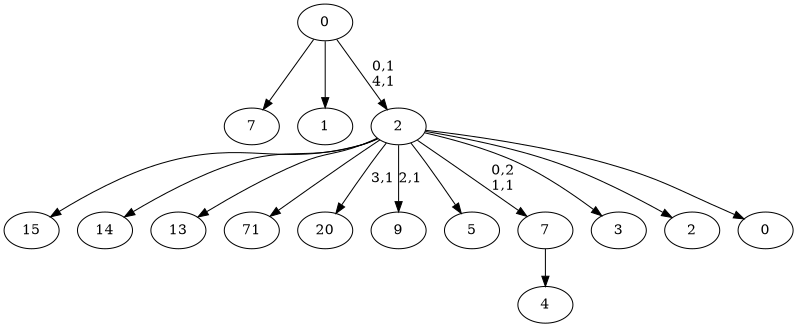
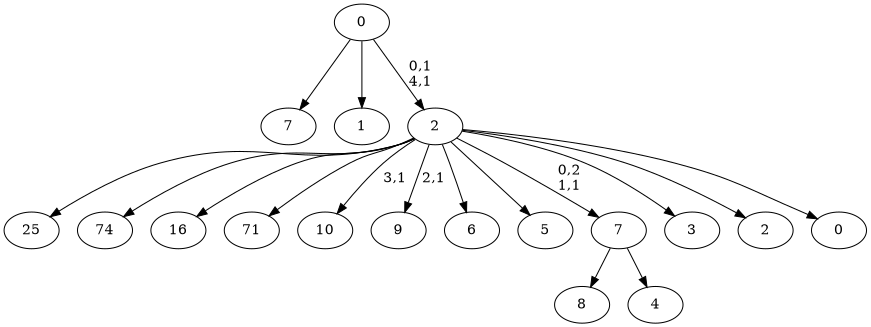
(32, 230) -> (32, 230)
(105, 230) -> (105, 230)
(178, 230) -> (178, 230)
(325, 230) -> (325, 230)
none -> (472, 230)
none -> (582, 305)
